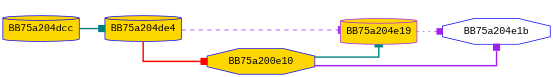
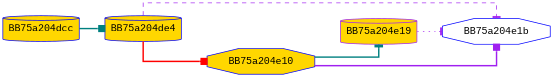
(259, 30) -> (320, 3)
(426, 31) -> (426, 31)
(261, 61) -> (261, 61)
